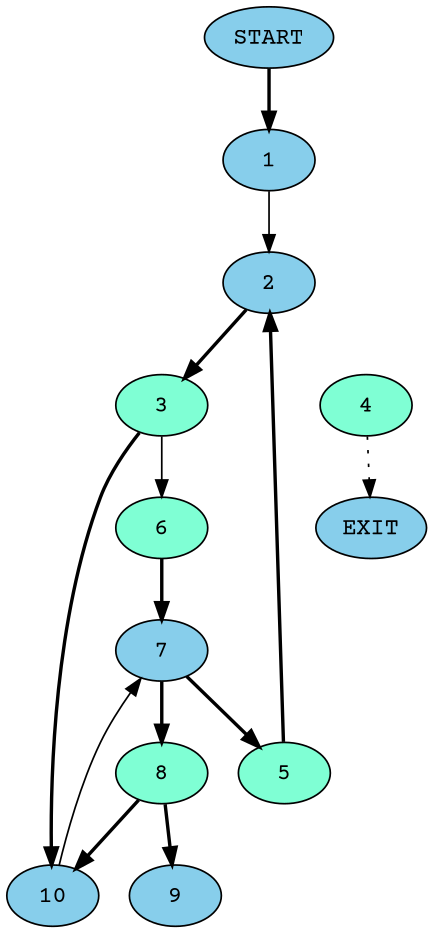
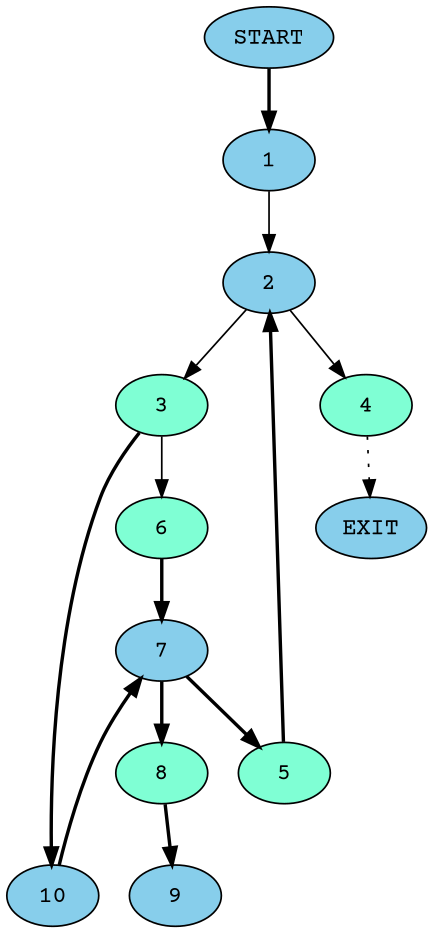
(221, 337) -> (221, 337)
none -> (312, 337)
(86, 775) -> (86, 775)
(113, 828) -> none
